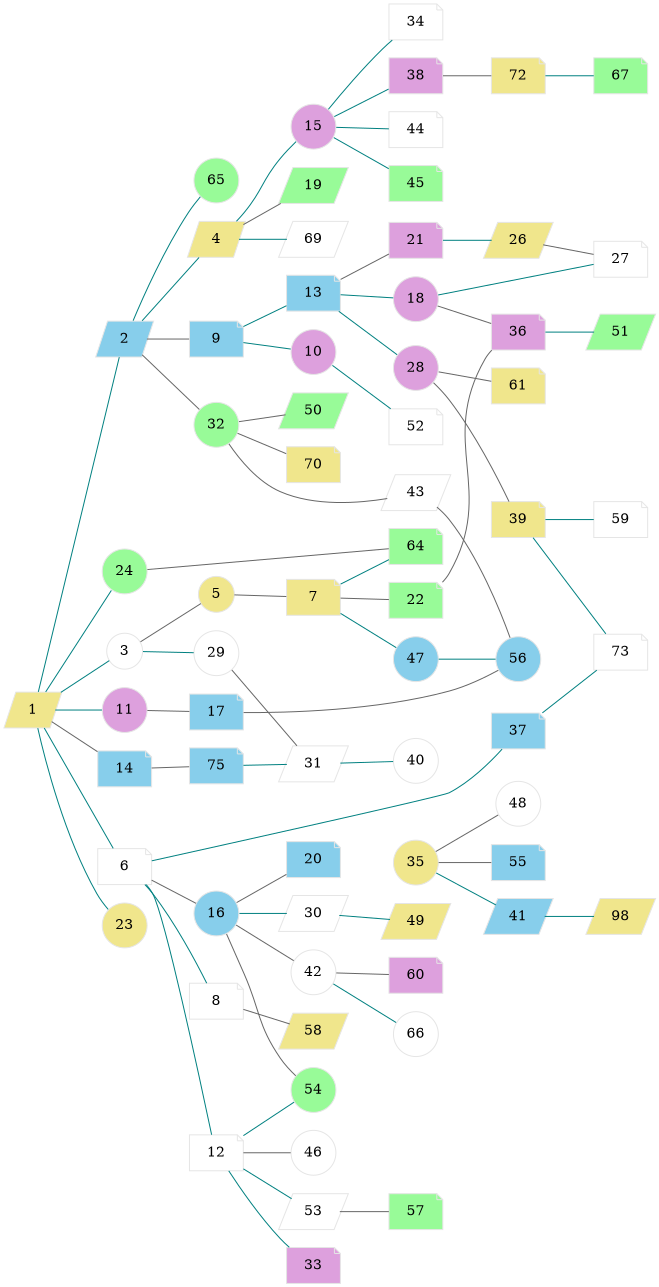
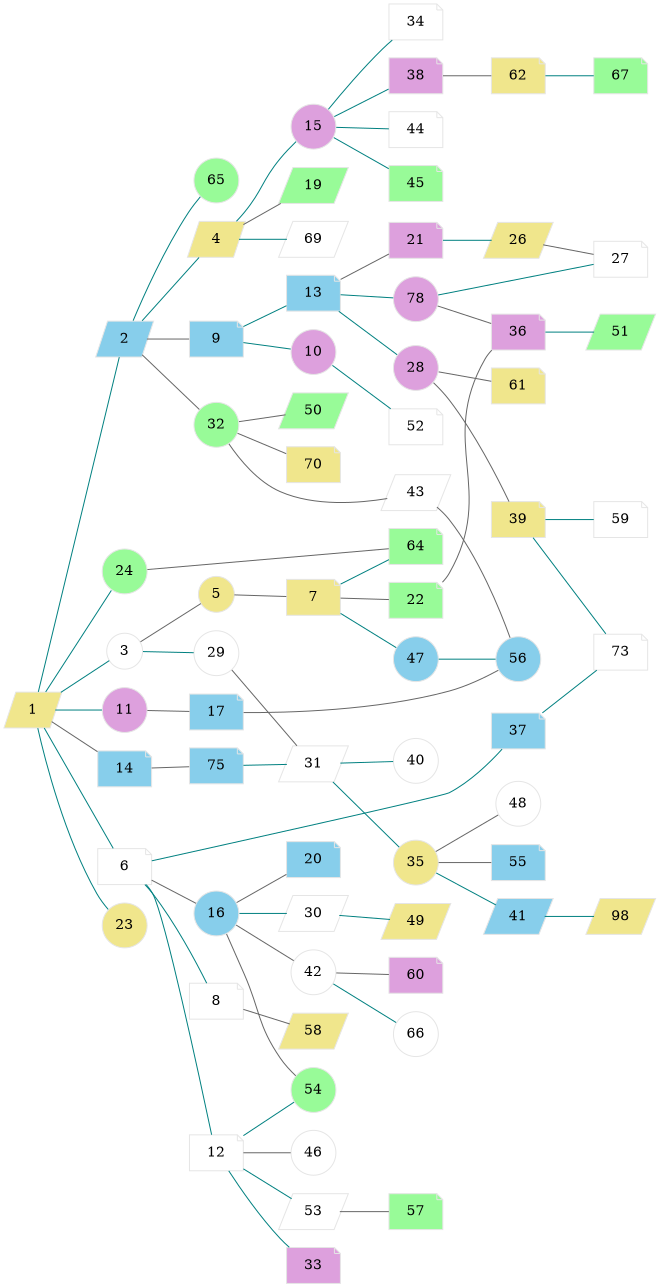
(518, 76) -> (518, 76)
(416, 299) -> (416, 299)
none -> (371, 819)
